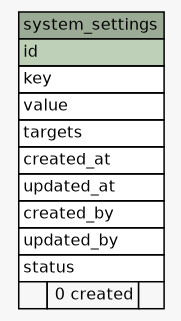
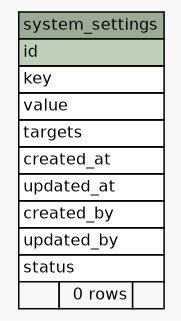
(94, 294) -> (100, 294)
